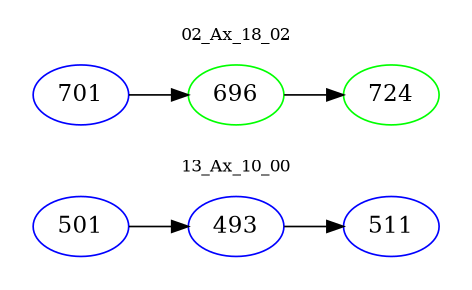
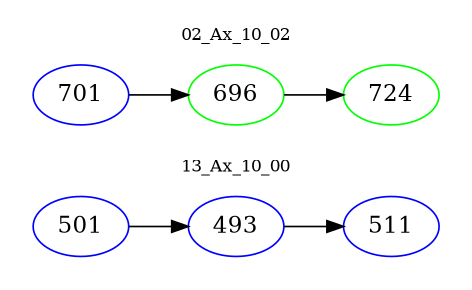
(236, 36) -> (236, 36)
